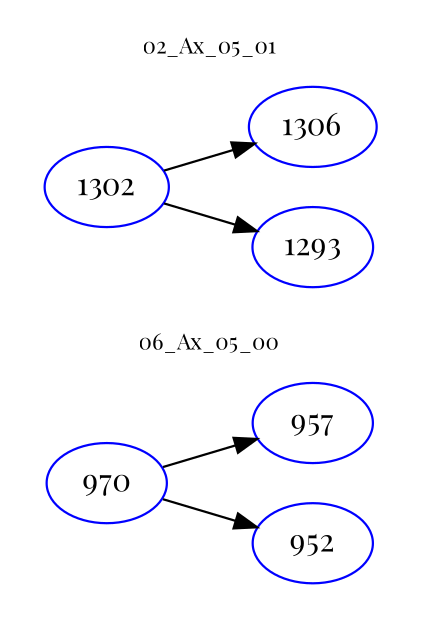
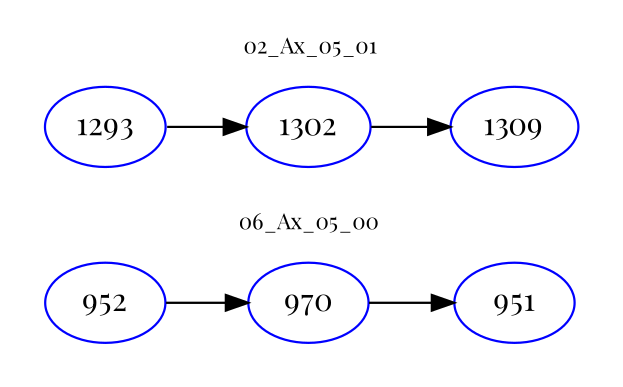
(313, 127) -> (514, 127)
(200, 214) -> (195, 127)
(313, 423) -> (514, 303)
(199, 510) -> (196, 303)
